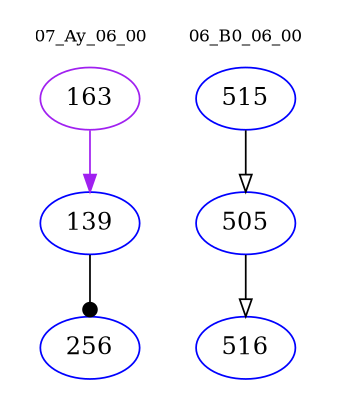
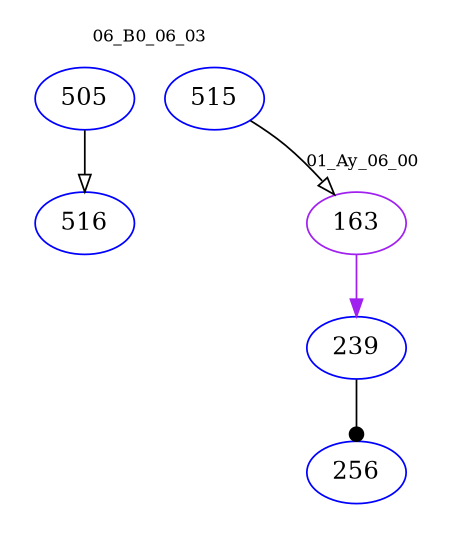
(91, 37) -> (363, 162)
(246, 37) -> (150, 37)
(246, 152) -> (304, 162)
(90, 223) -> (356, 348)
